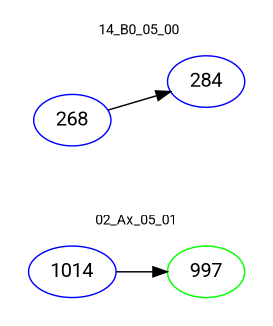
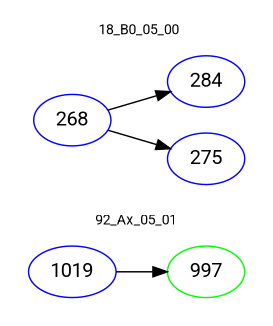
(139, 31) -> (139, 31)
none -> (206, 159)
(137, 221) -> (137, 221)
(72, 272) -> (72, 272)
